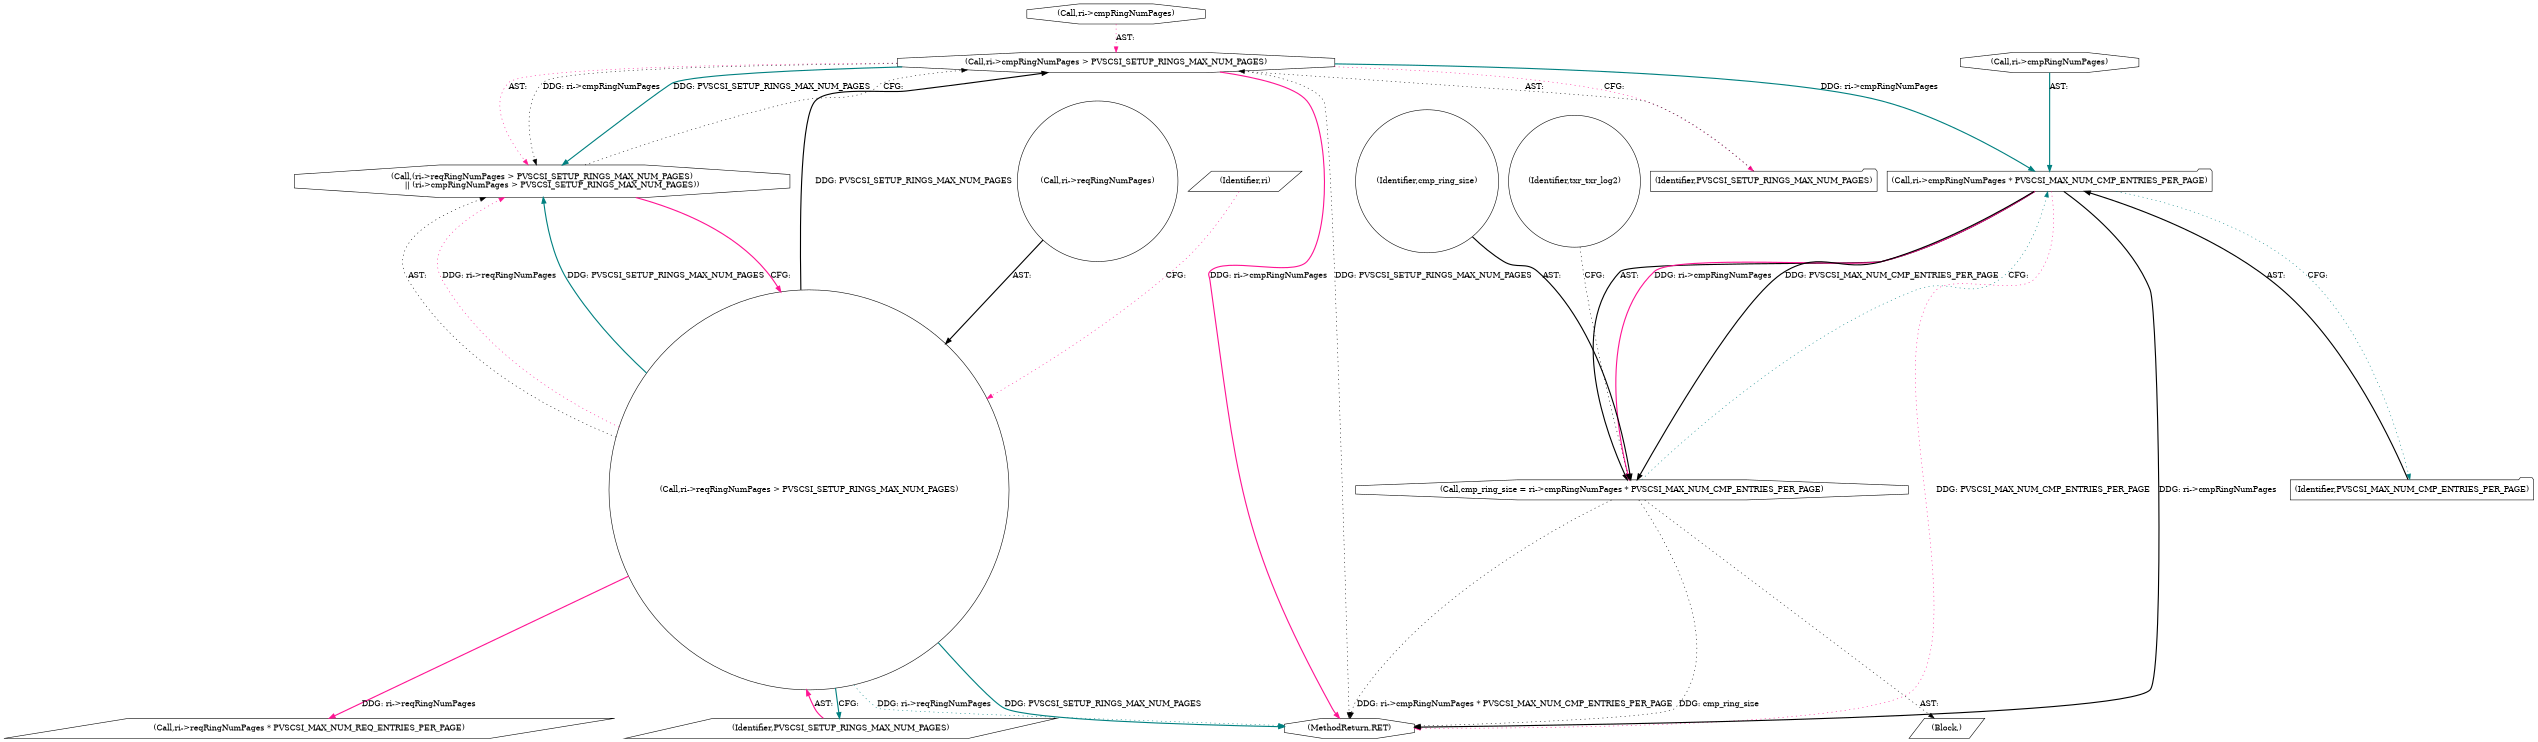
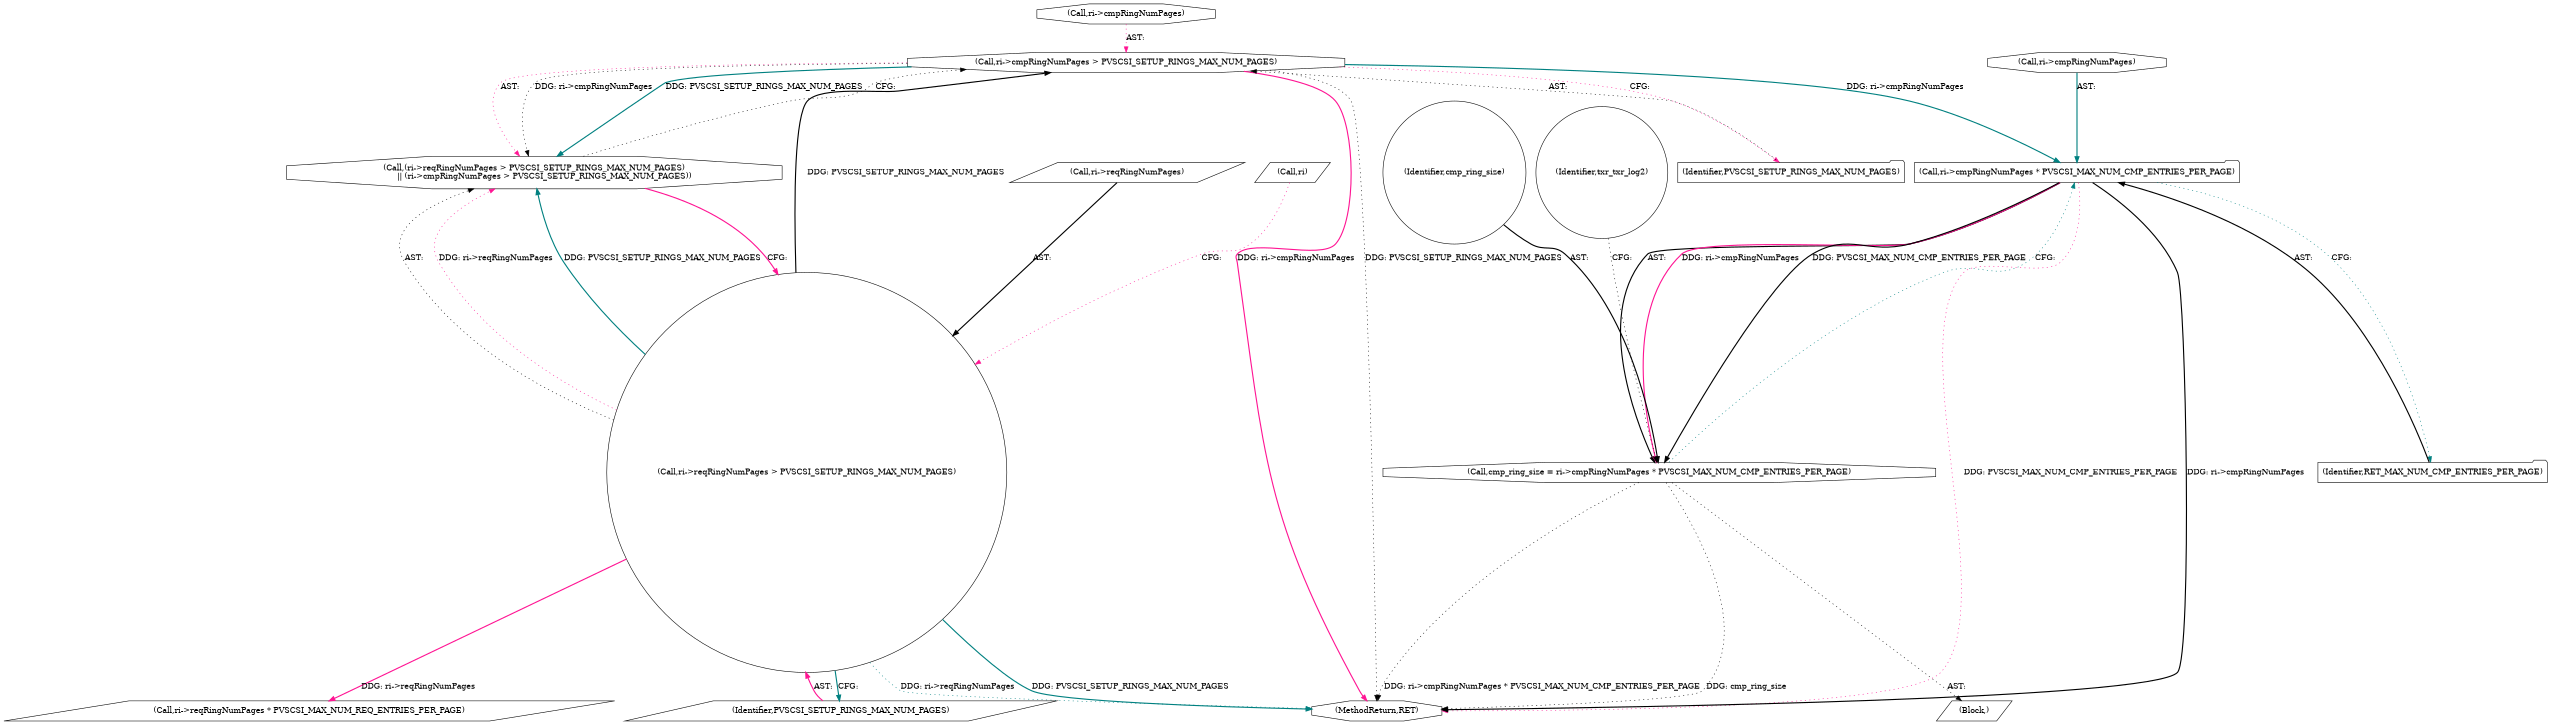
(1098, 181) -> (1127, 173)
(1245, 181) -> (1293, 173)
(2412, 490) -> (2433, 472)
